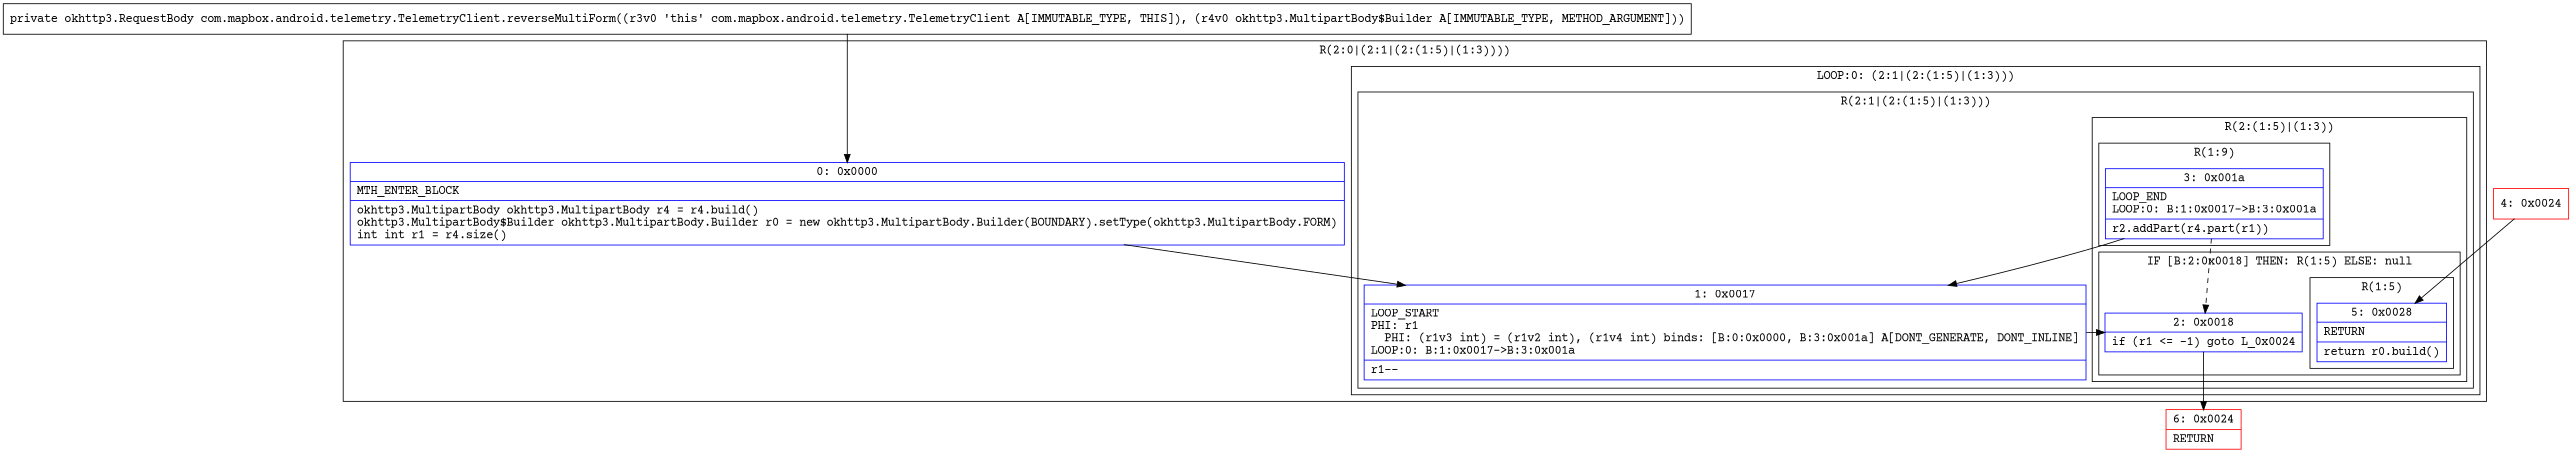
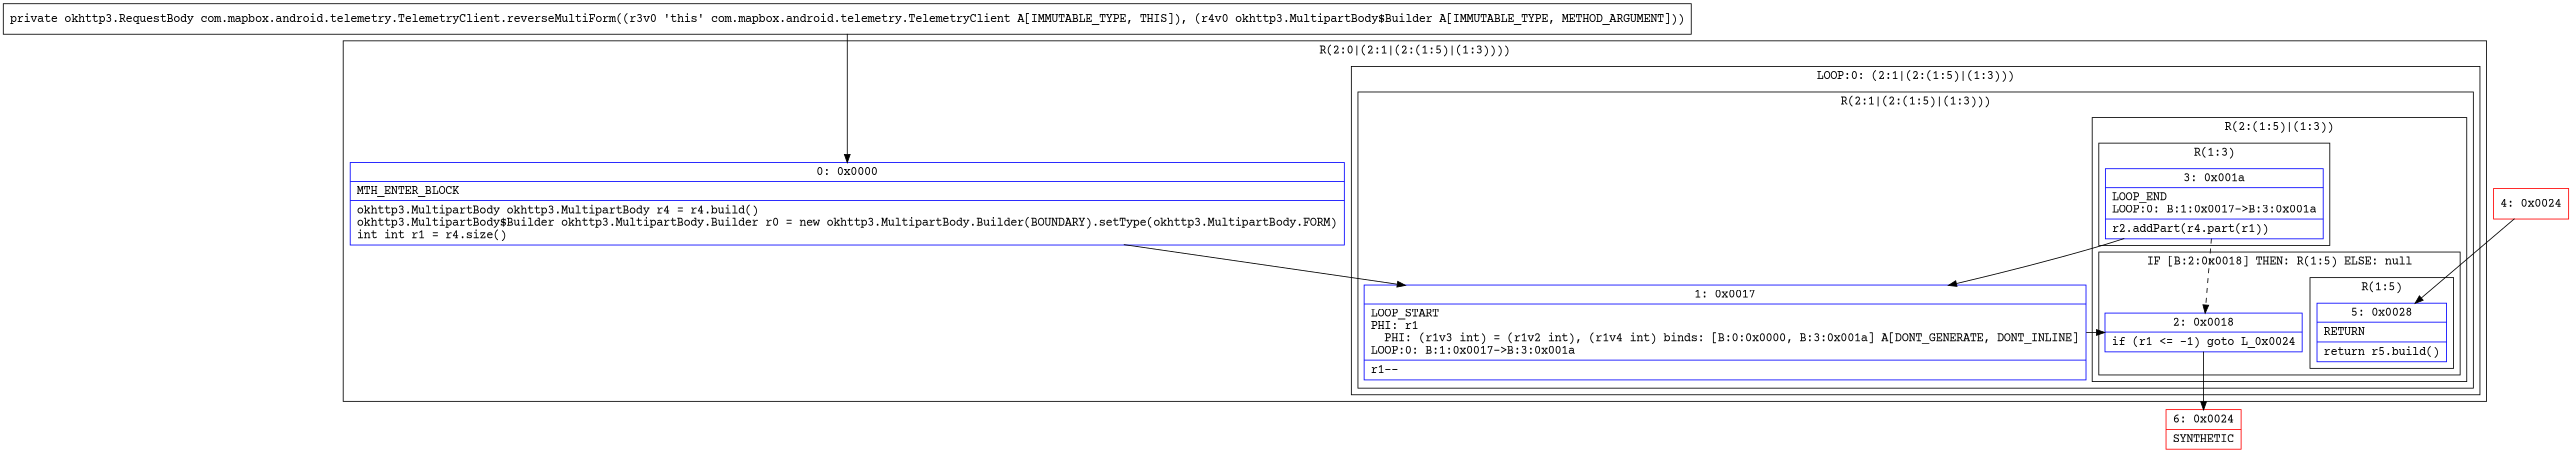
(2214, 153) -> (2214, 153)
(2382, 351) -> (2382, 351)
(2193, 439) -> (2204, 439)
